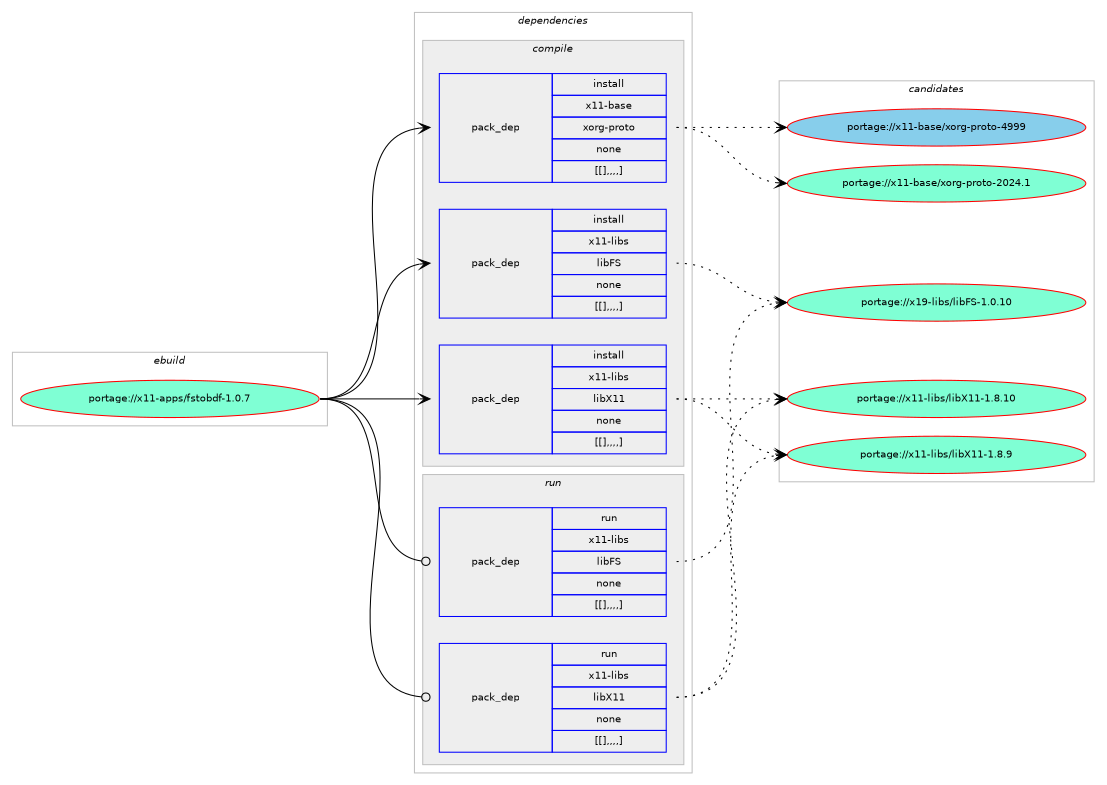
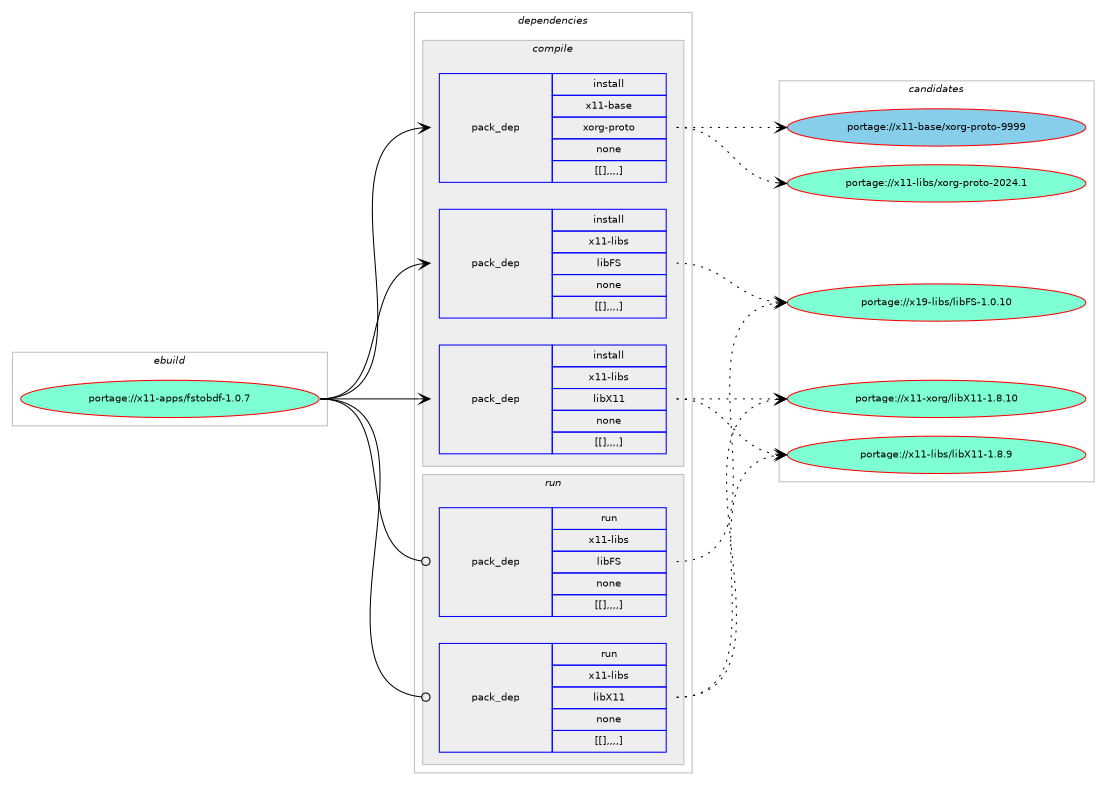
(937, 127) -> (937, 127)
(937, 183) -> (937, 183)
(937, 399) -> (937, 399)
